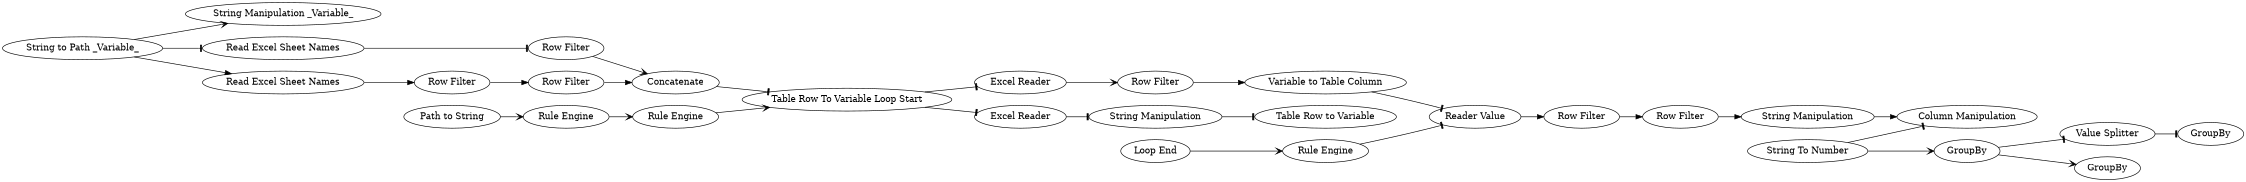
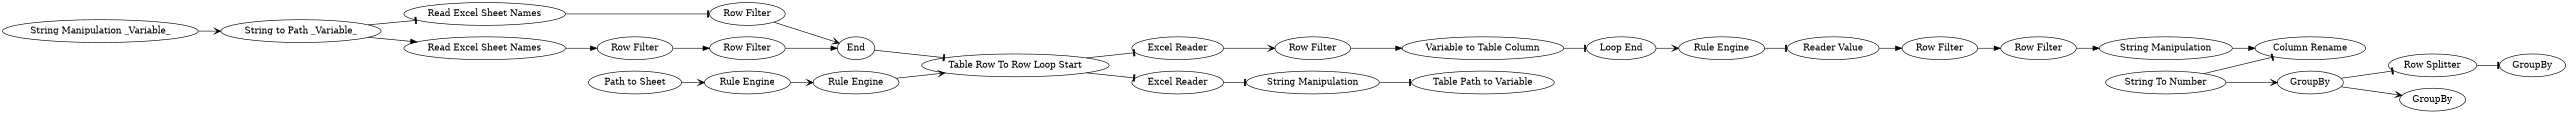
(178, 32) -> (206, 31)
(676, 83) -> (856, 48)
(847, 100) -> (1015, 65)
(1406, 100) -> (1573, 48)
(452, 117) -> (635, 83)
(1326, 117) -> (1483, 83)
(1967, 117) -> (2310, 48)
(2107, 134) -> (2433, 65)
